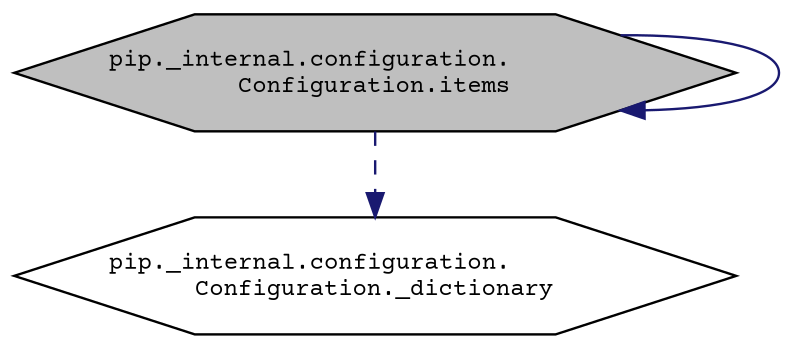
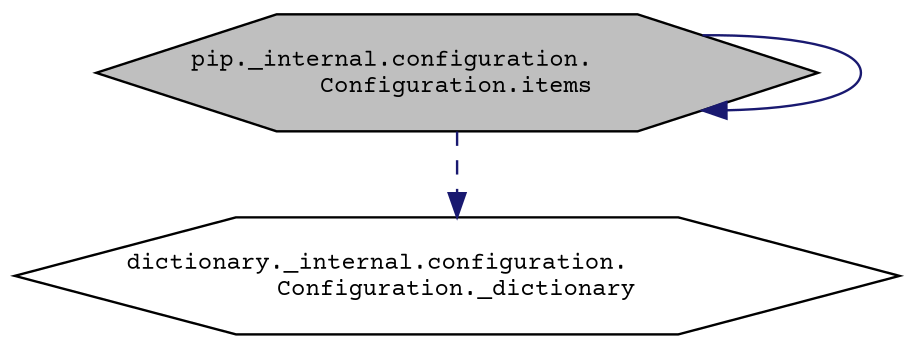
(375, 276) -> (457, 276)
